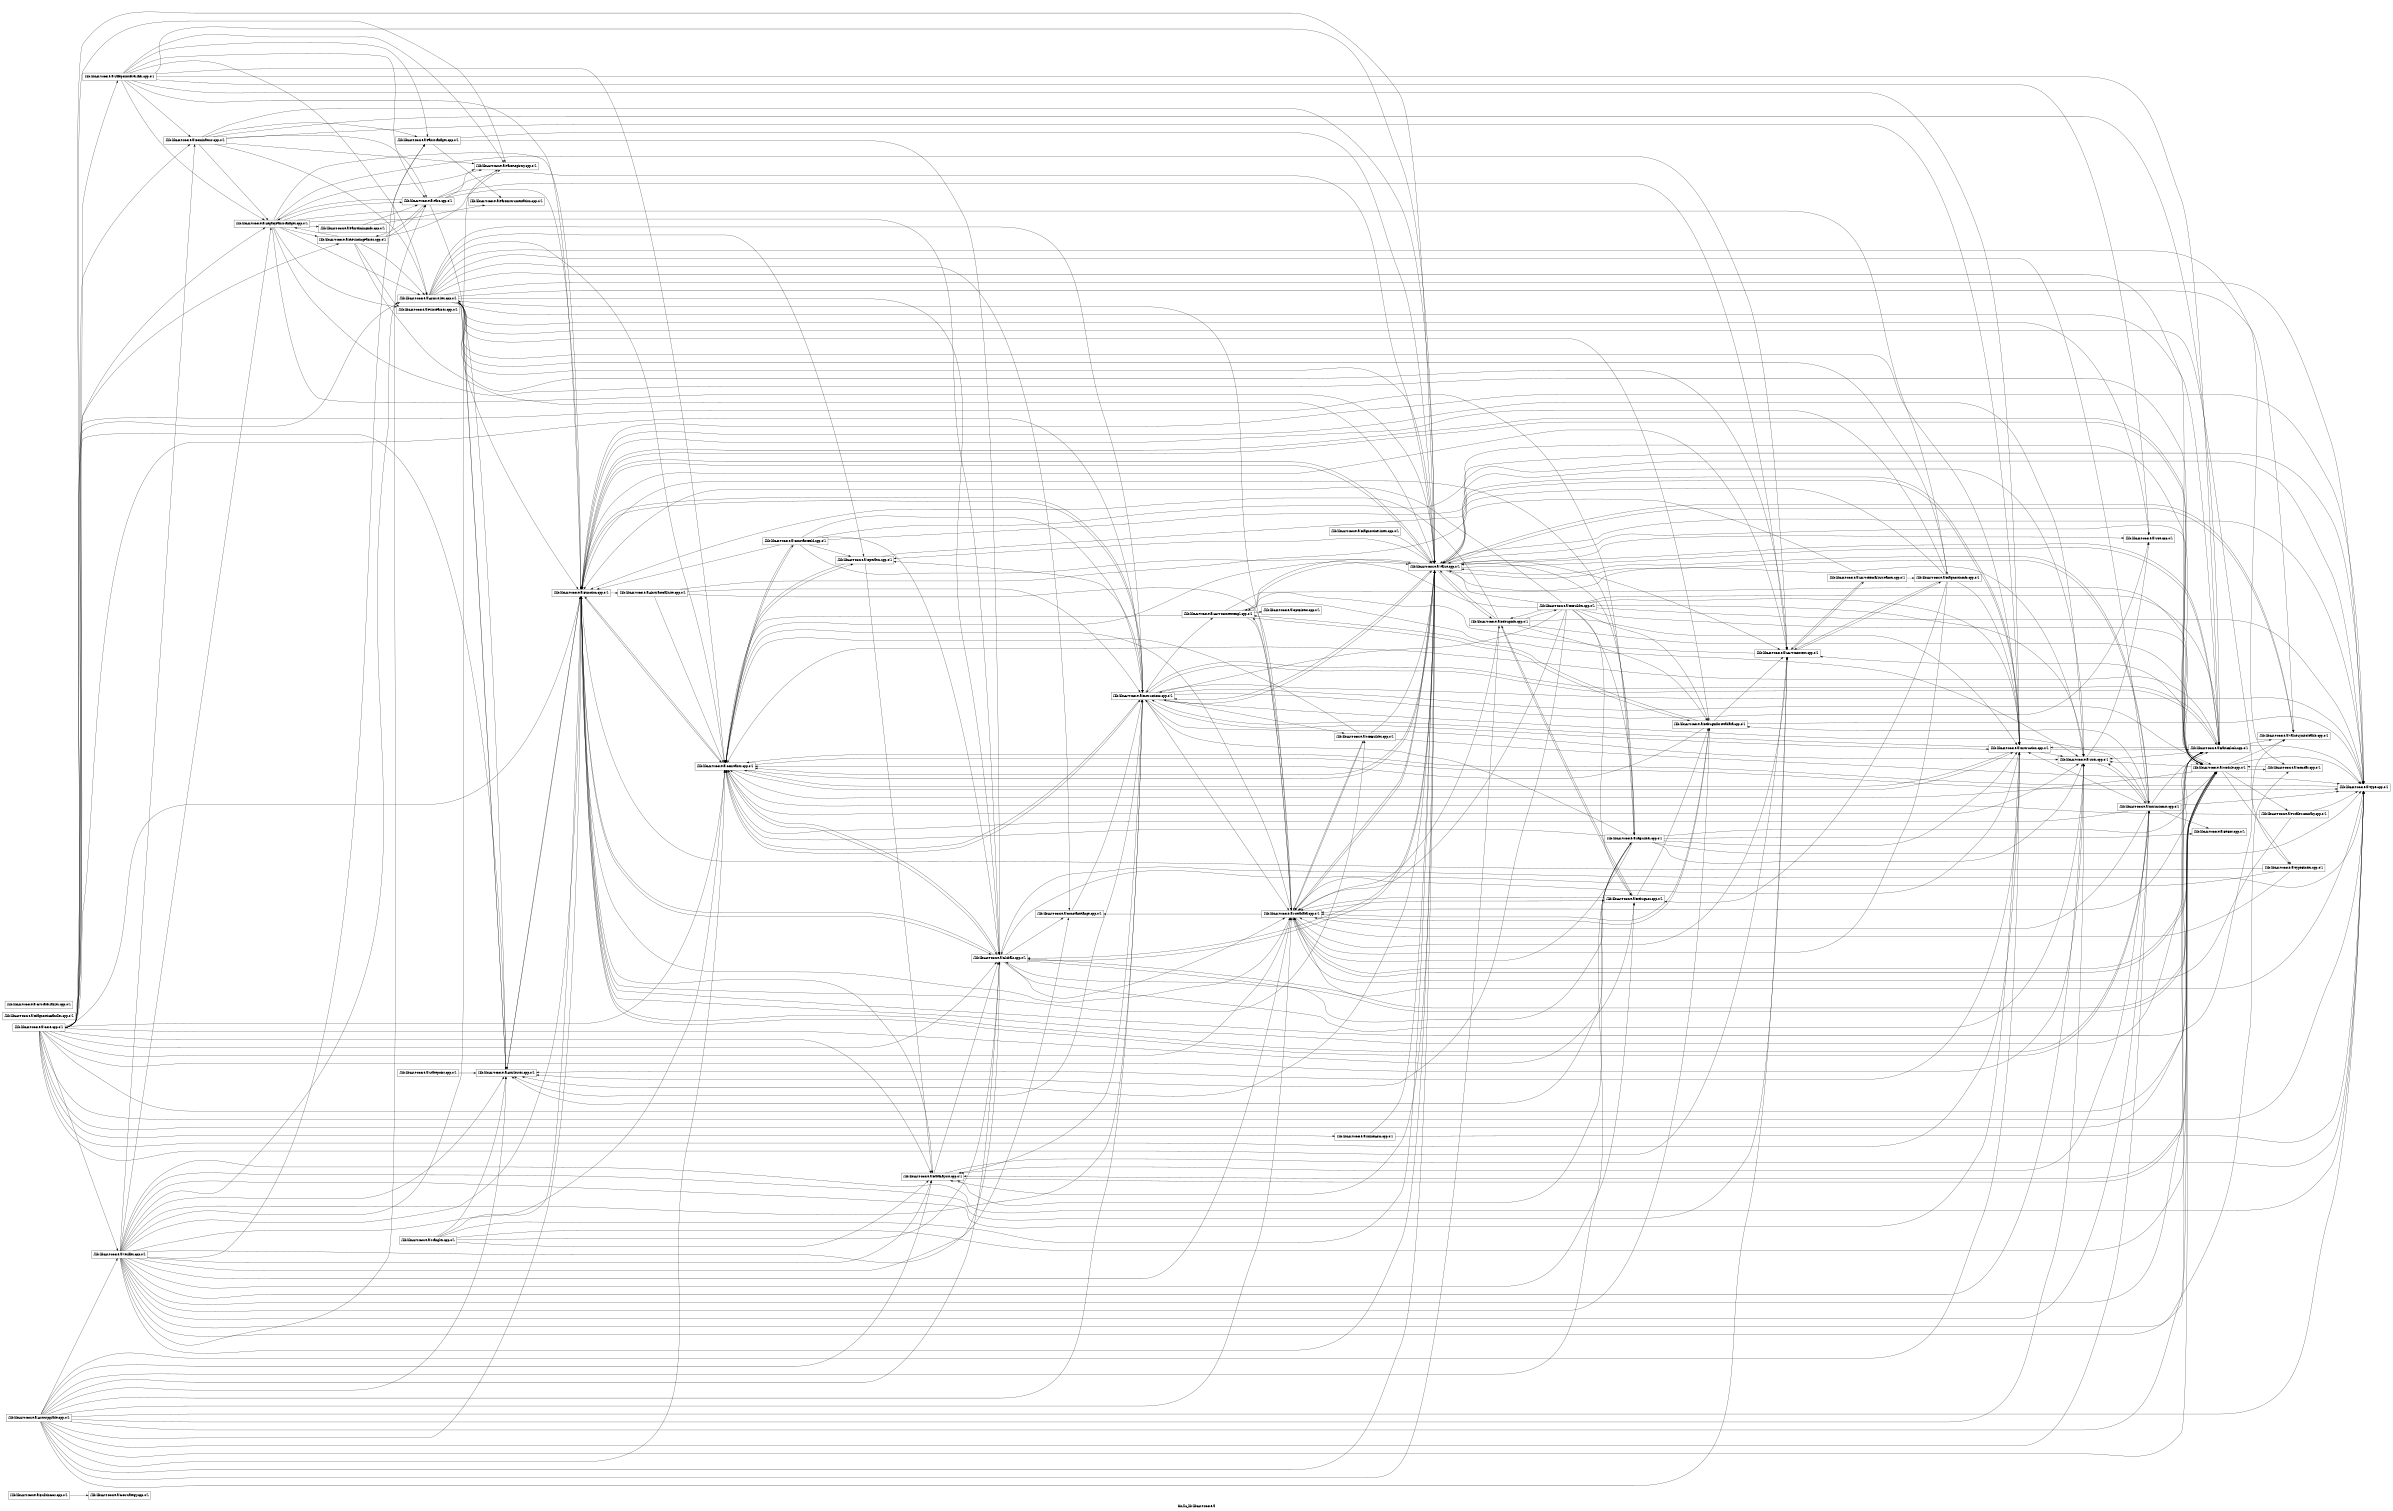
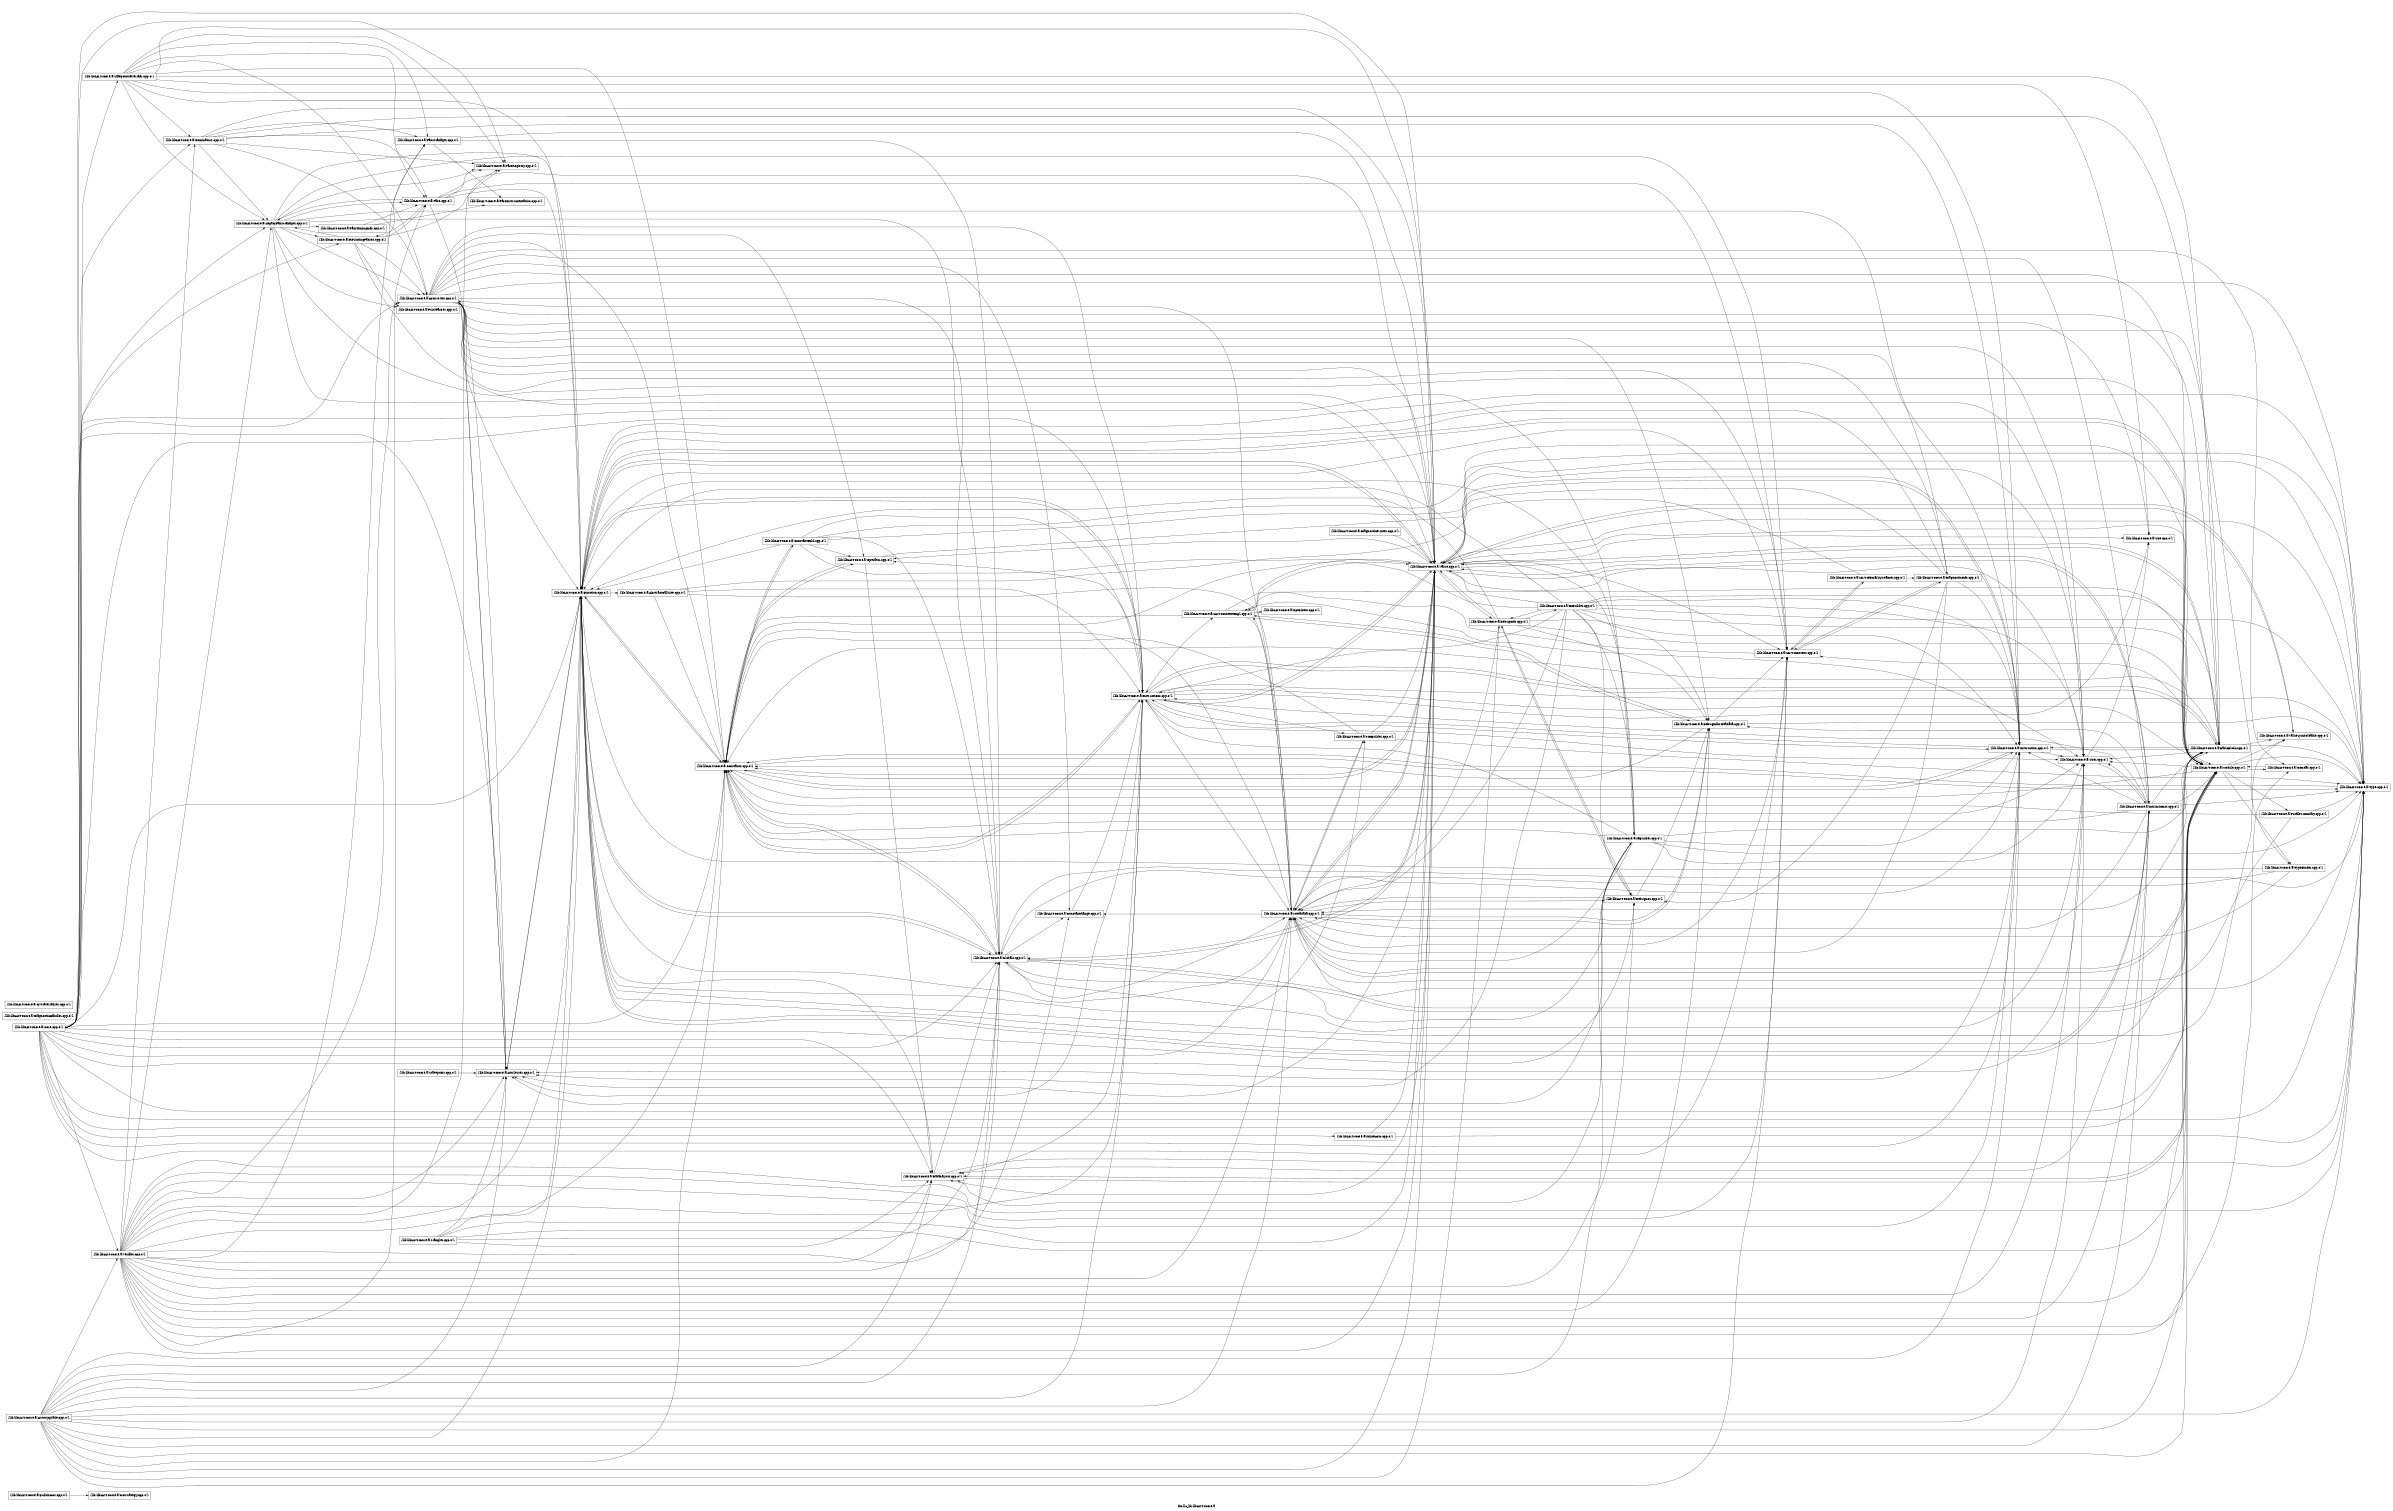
(1563, 291) -> (1367, 347)
(2219, 832) -> none
